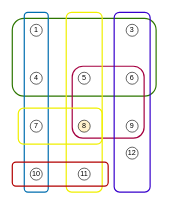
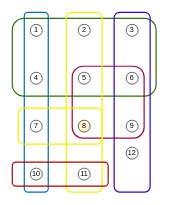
none -> (84, 30)
